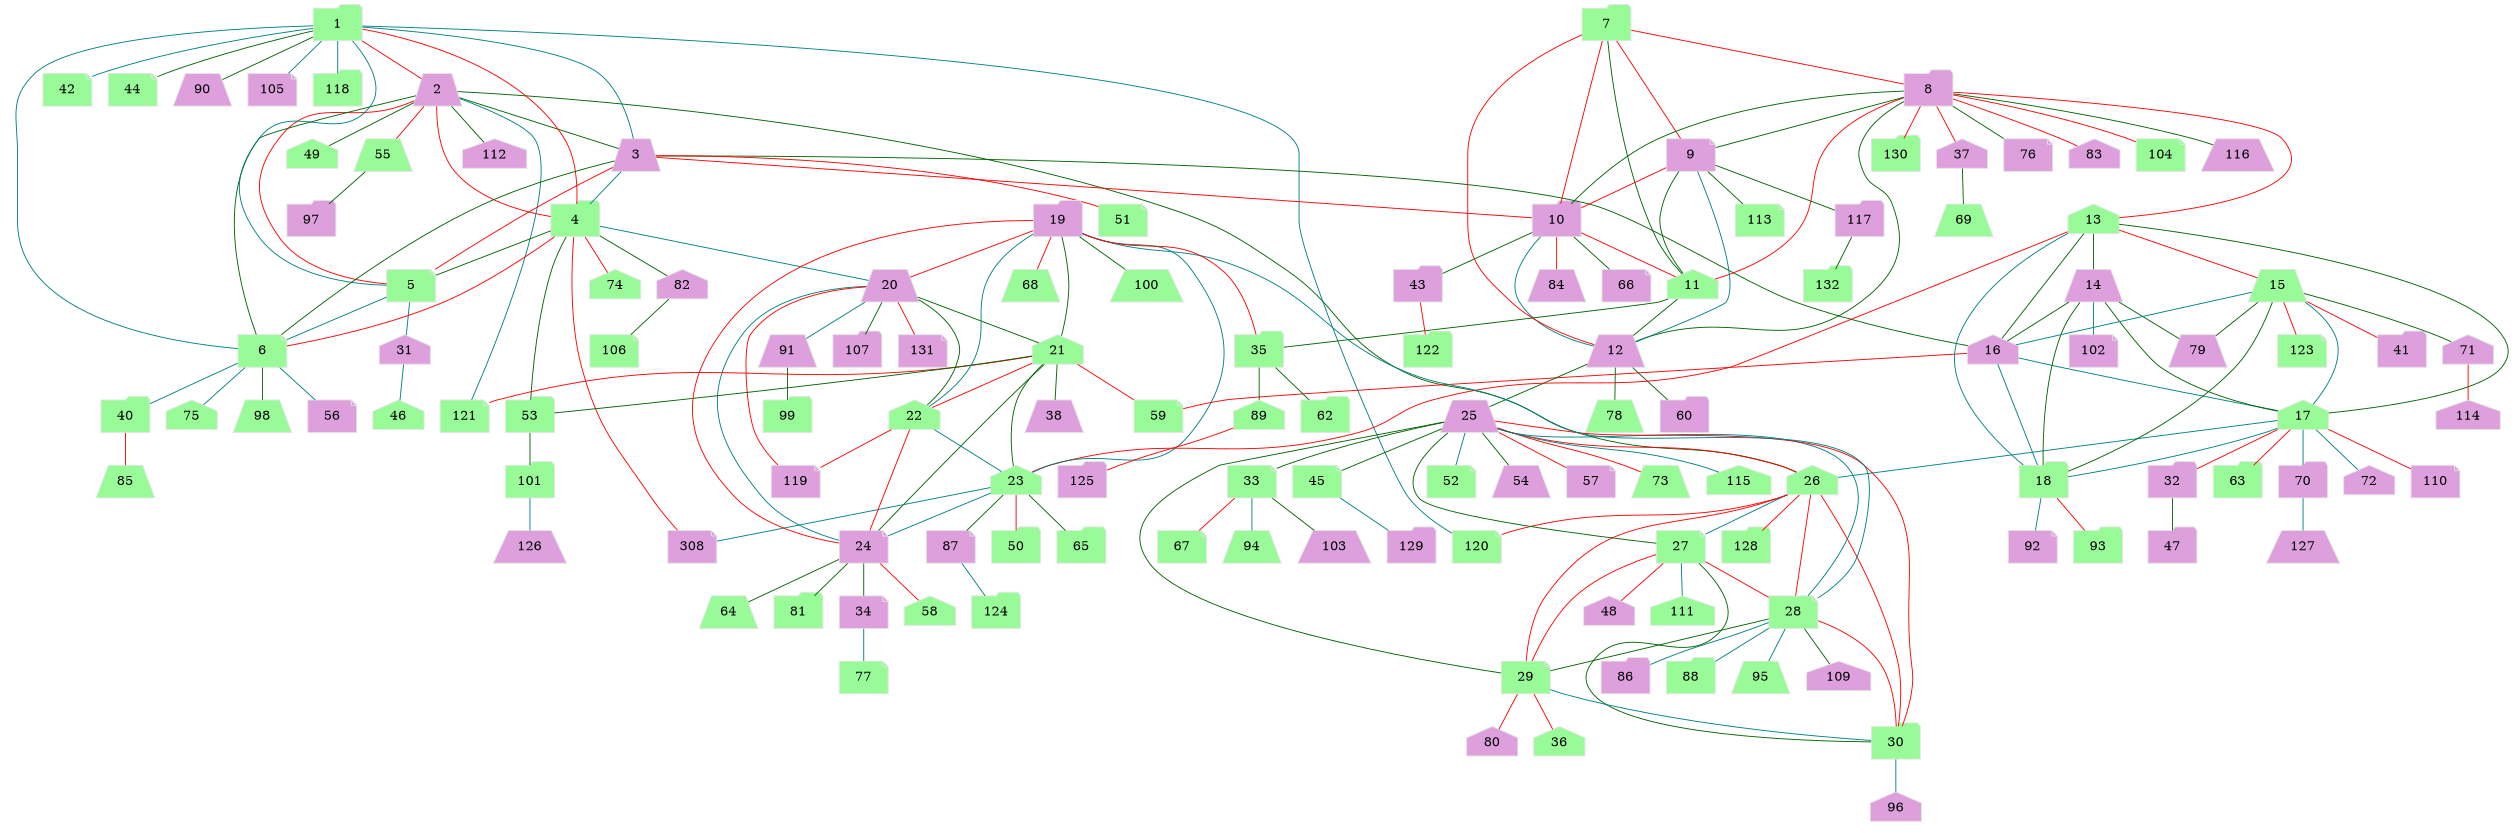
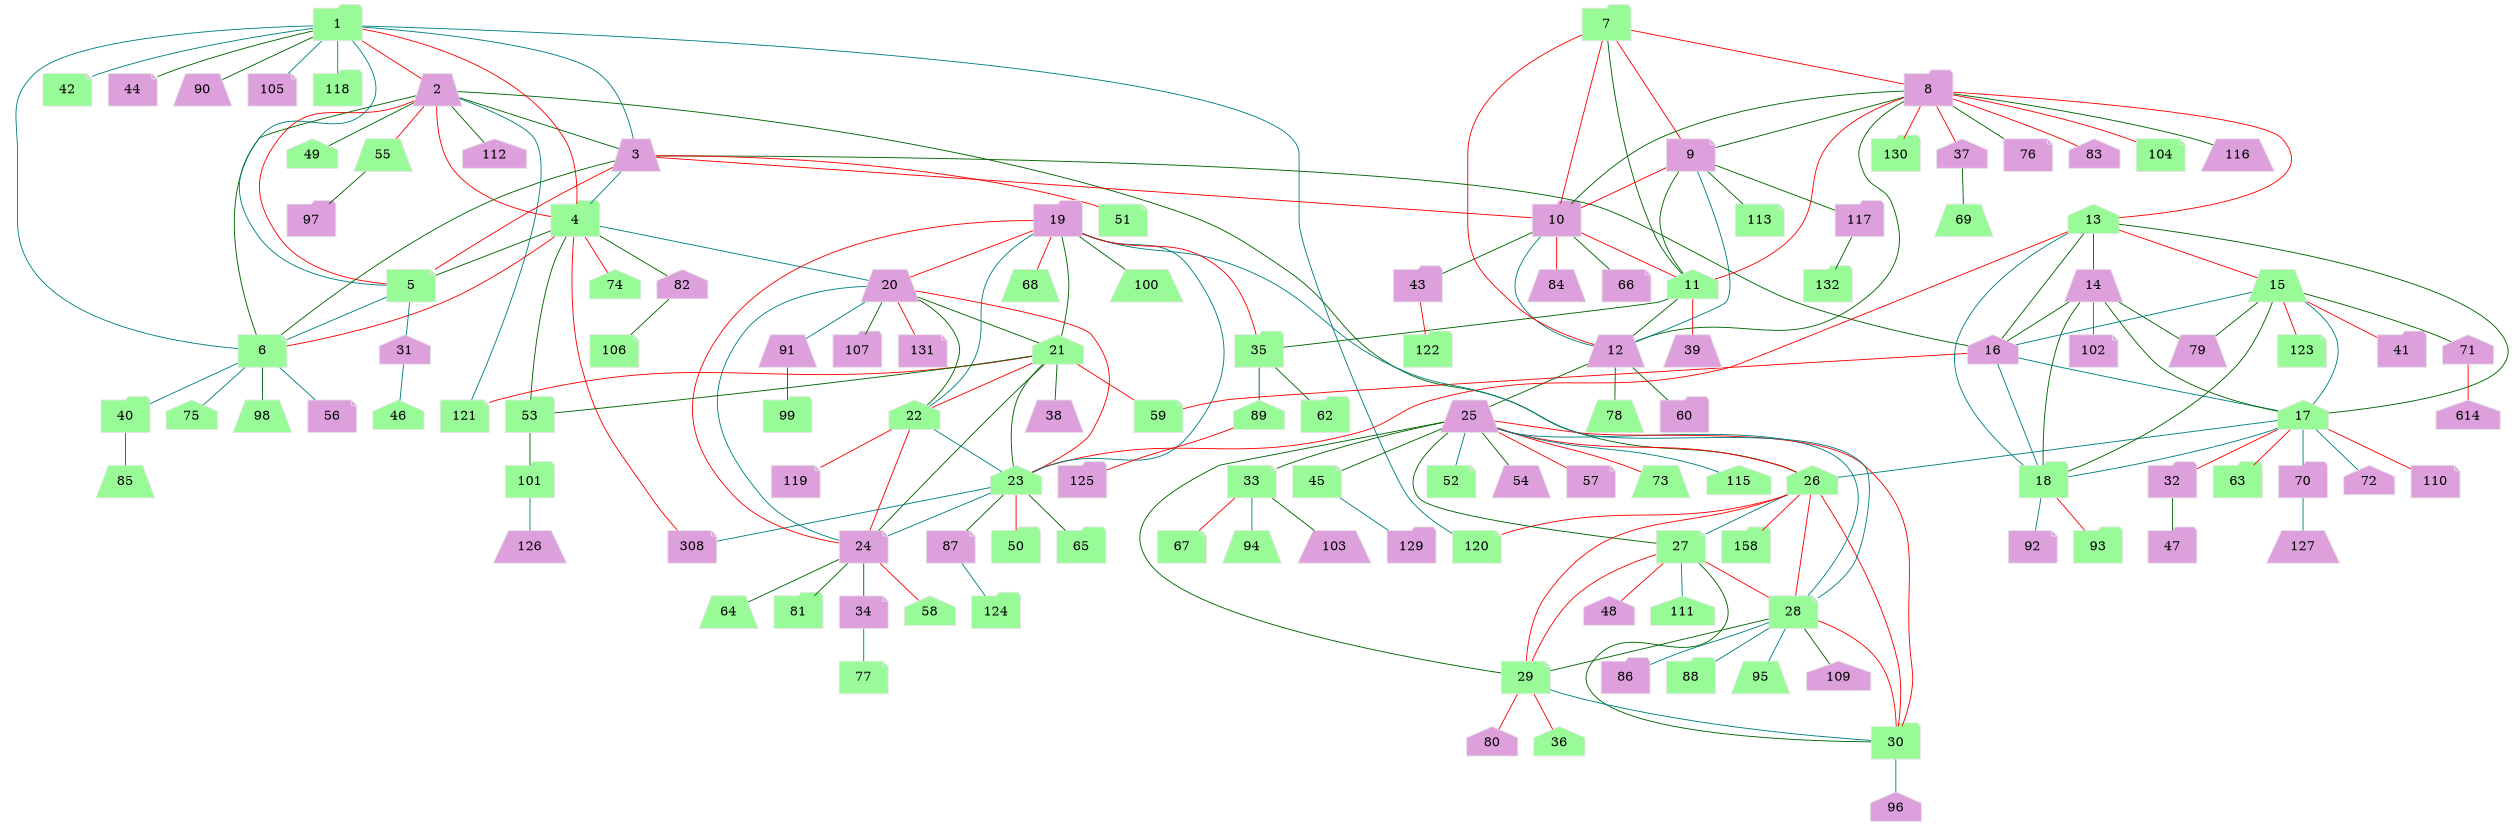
(133, 90) -> (133, 90)
(749, 340) -> (1089, 333)
none -> (1693, 351)
(2468, 416) -> (2468, 416)
(1746, 547) -> (1746, 547)
